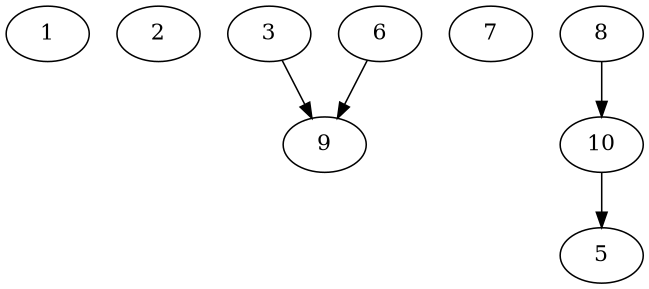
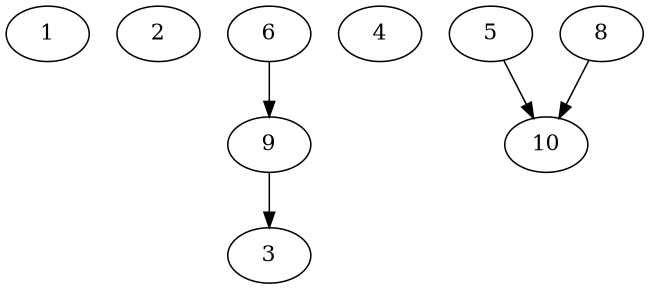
(491, 34) -> (380, 34)
(293, 82) -> (269, 193)
(602, 193) -> (515, 82)
